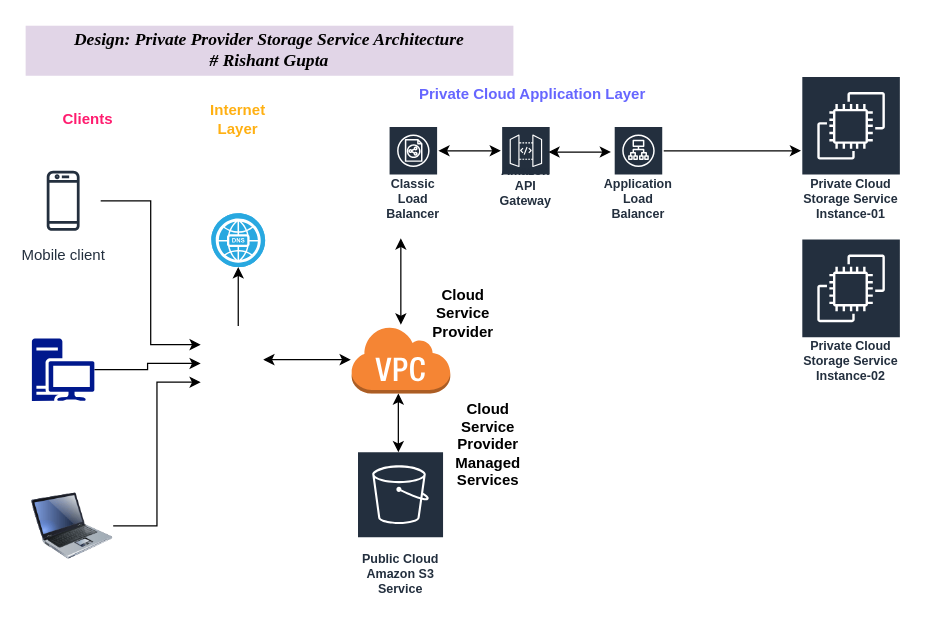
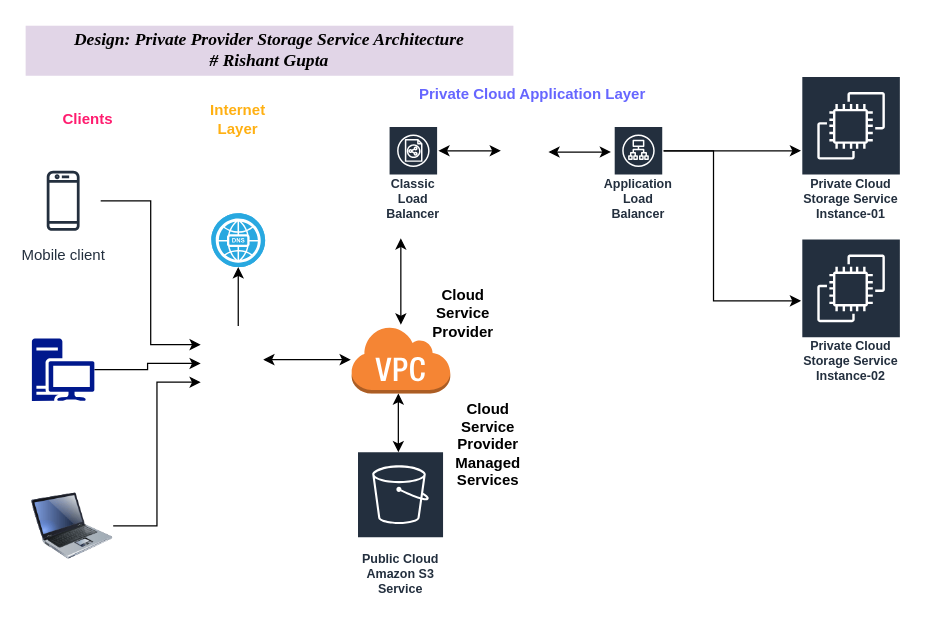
(526, 169) -> none
none -> (713, 266)
